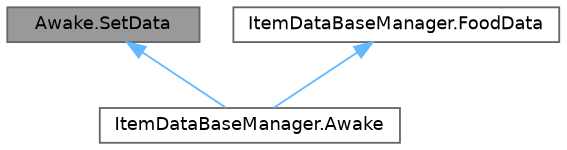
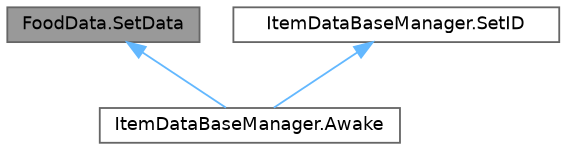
(103, 25) -> (103, 25)
(396, 25) -> (396, 25)
